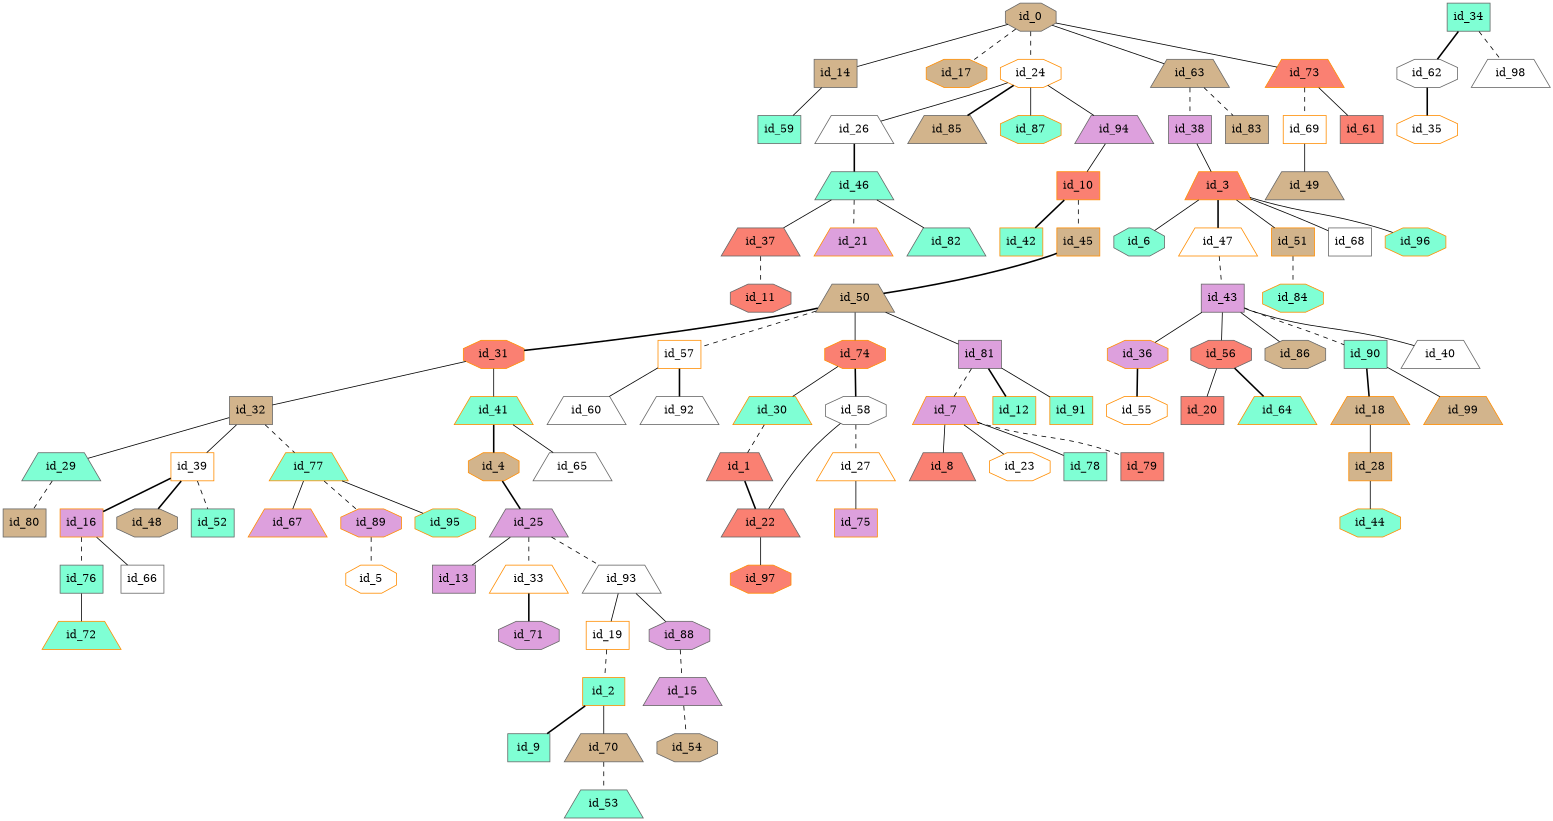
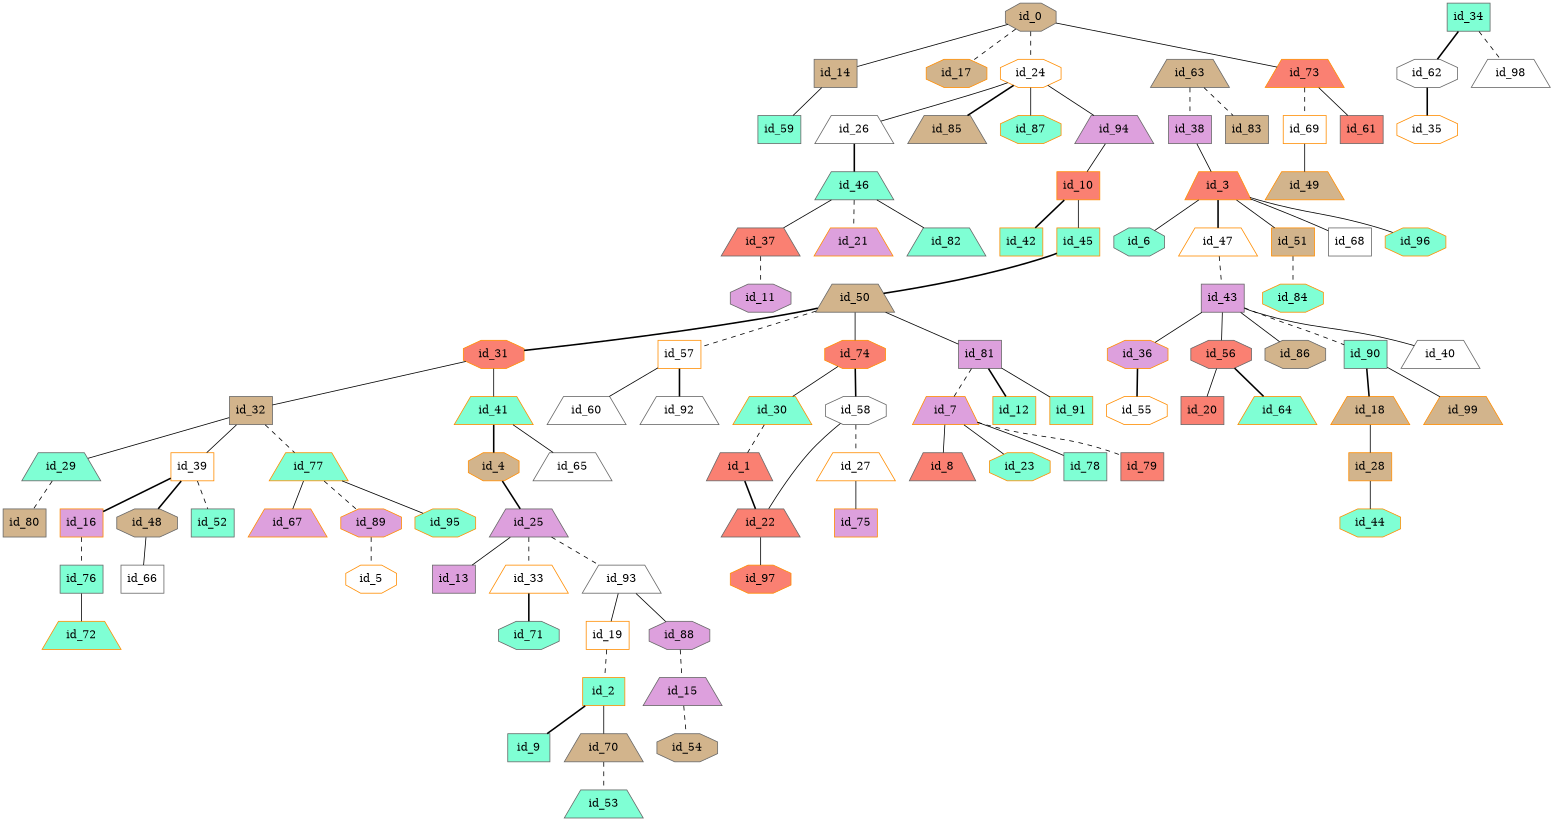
(1108, 45) -> none
(1305, 186) -> (1305, 186)
(1078, 214) -> (1078, 214)
(1078, 242) -> (1078, 242)
(761, 298) -> (761, 298)
(1020, 467) -> (1020, 467)
(112, 551) -> (145, 551)
(529, 635) -> (529, 635)
